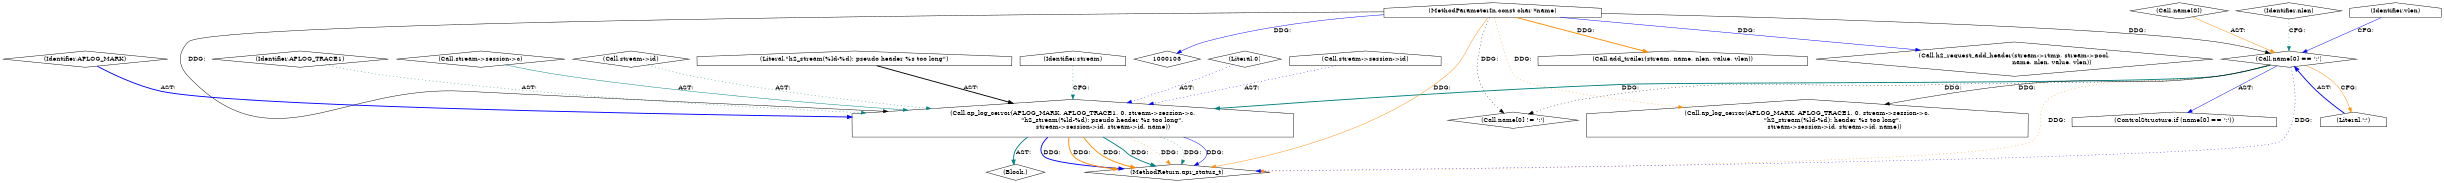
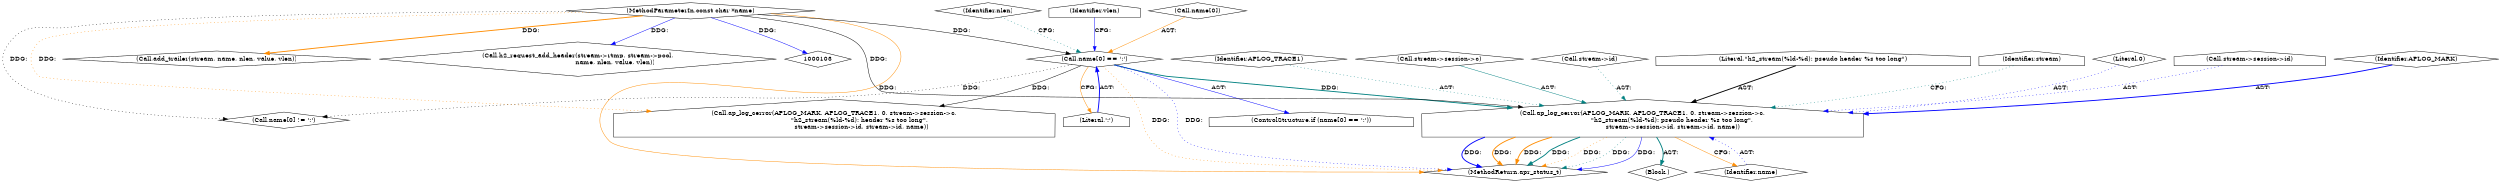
(1493, 11) -> (691, 11)
(1673, 59) -> (217, 59)
none -> (1751, 172)
